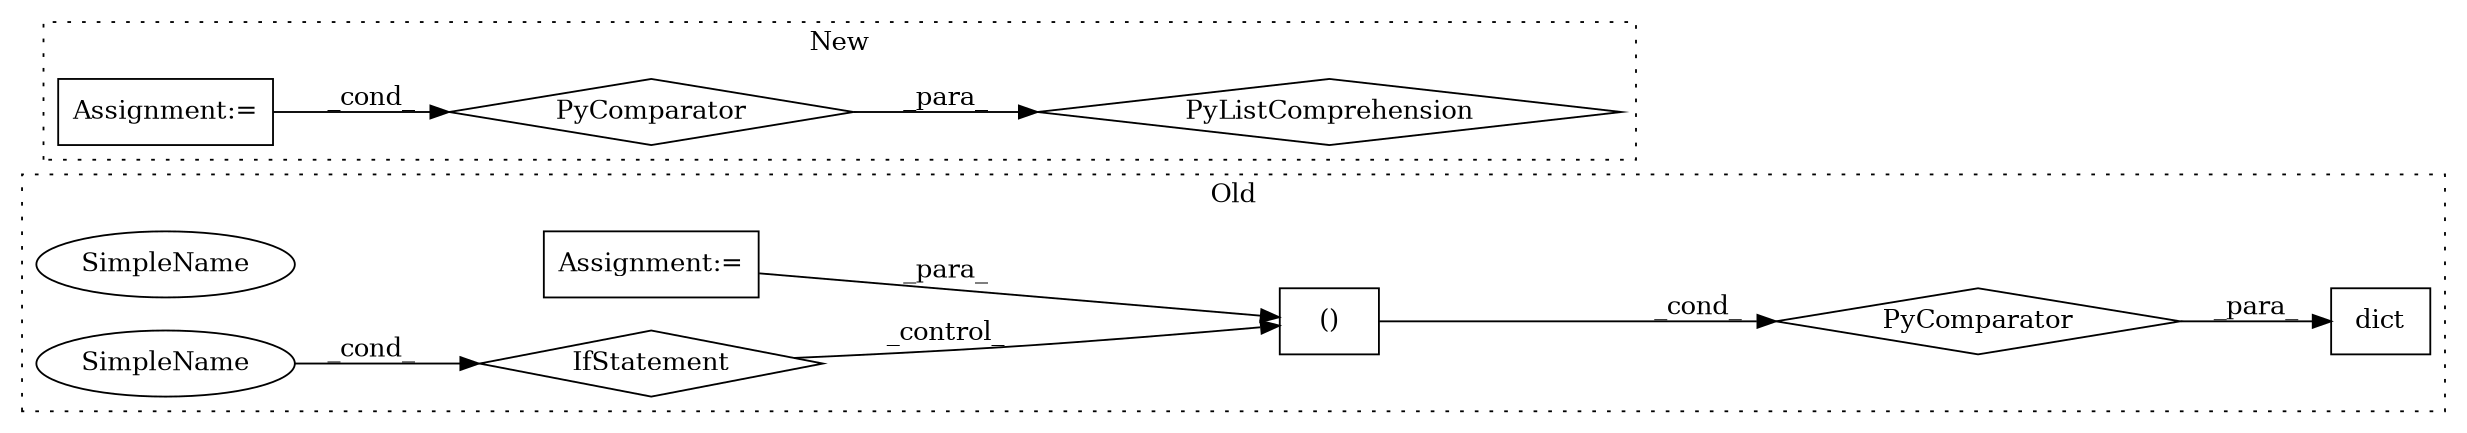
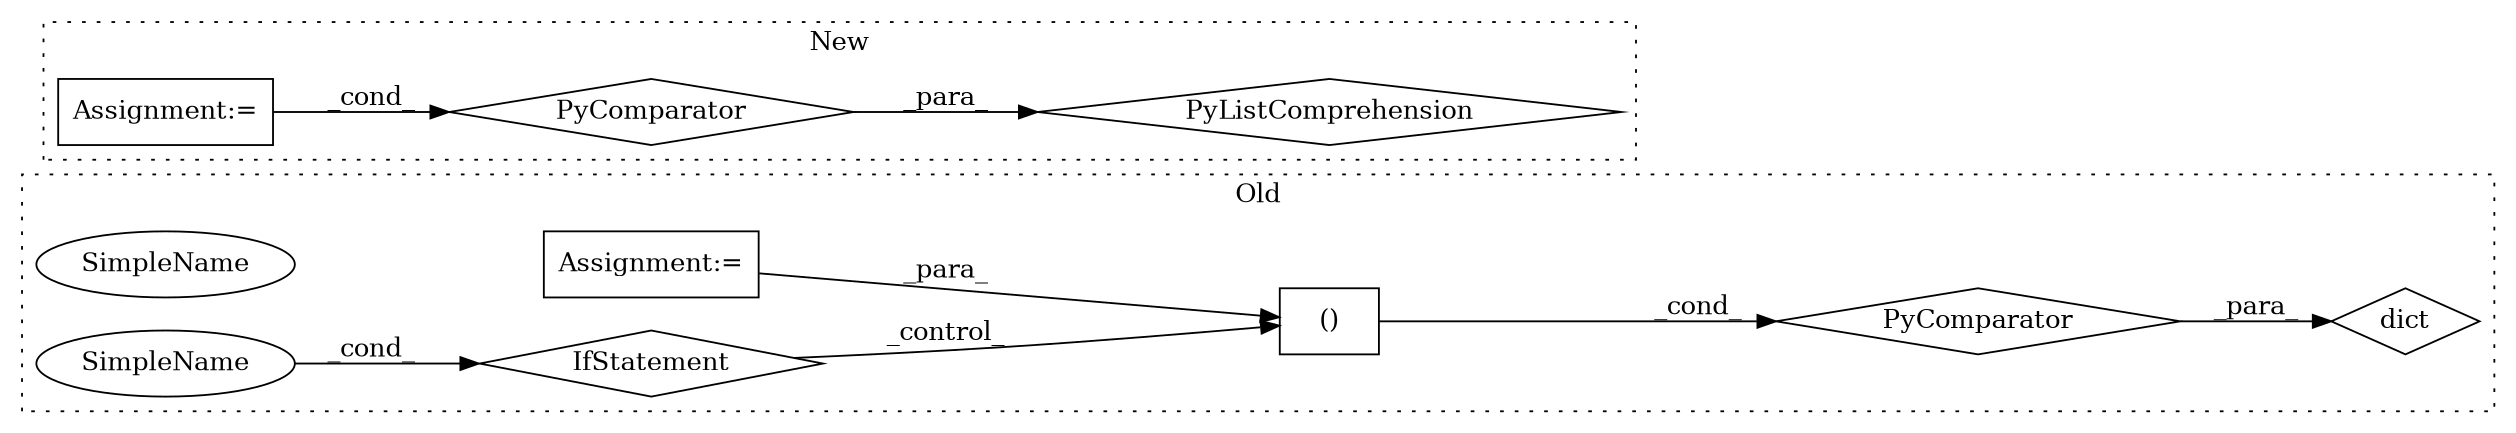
(2381, 321) -> (2405, 321)
